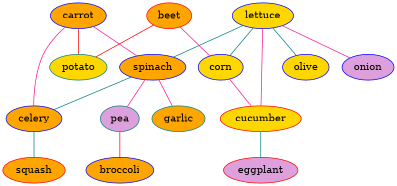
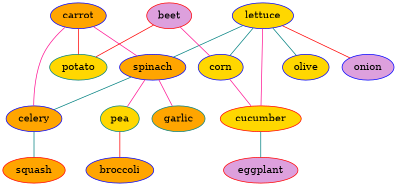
(169, 16) -> (169, 16)
(316, 42) -> (316, 42)
(120, 119) -> (120, 119)
